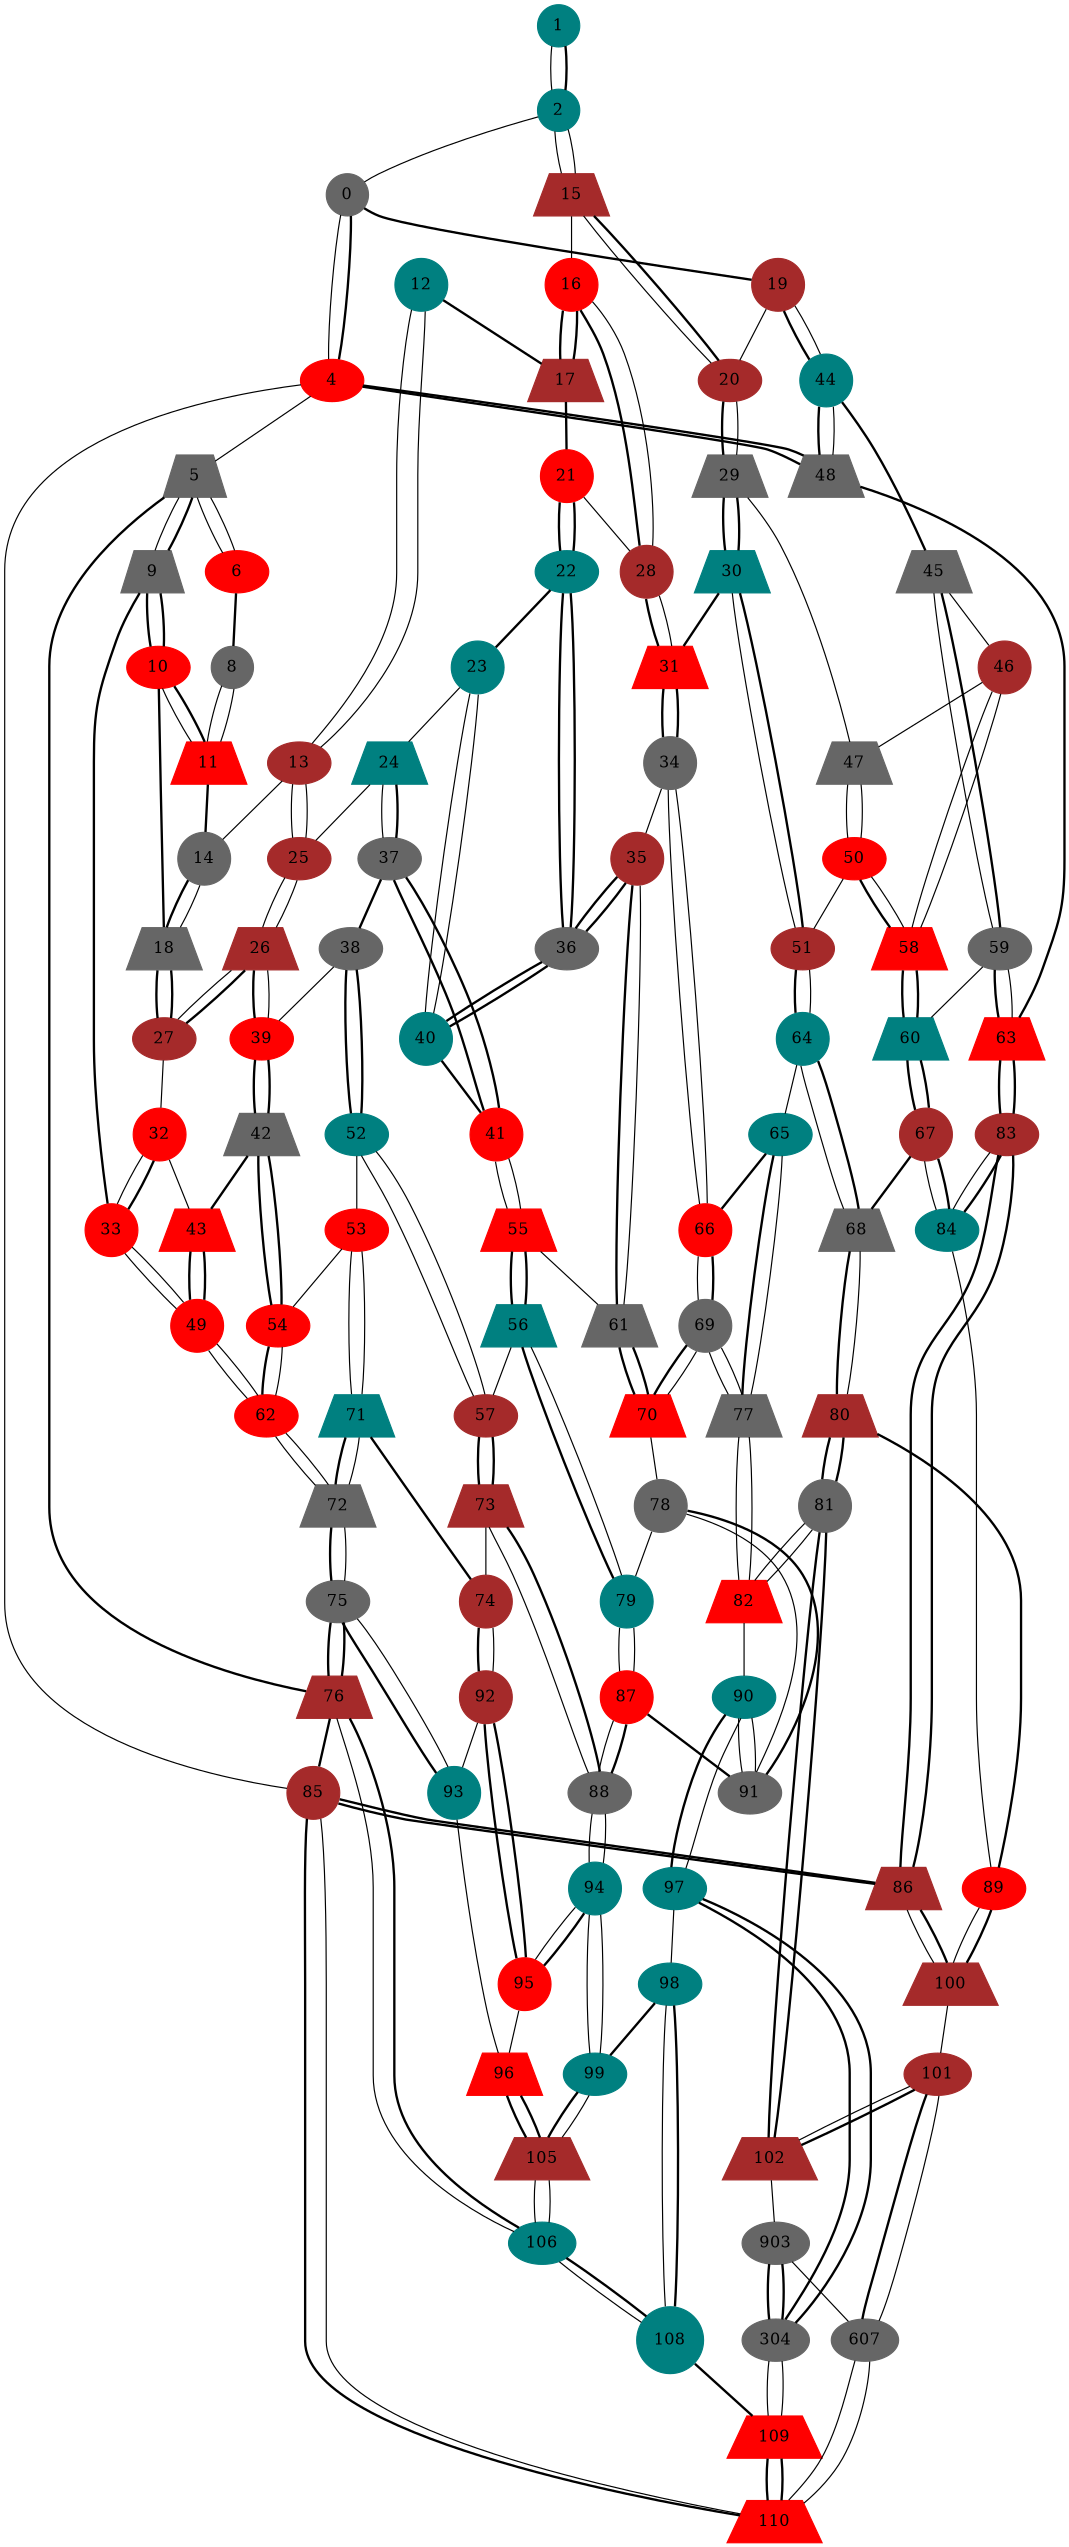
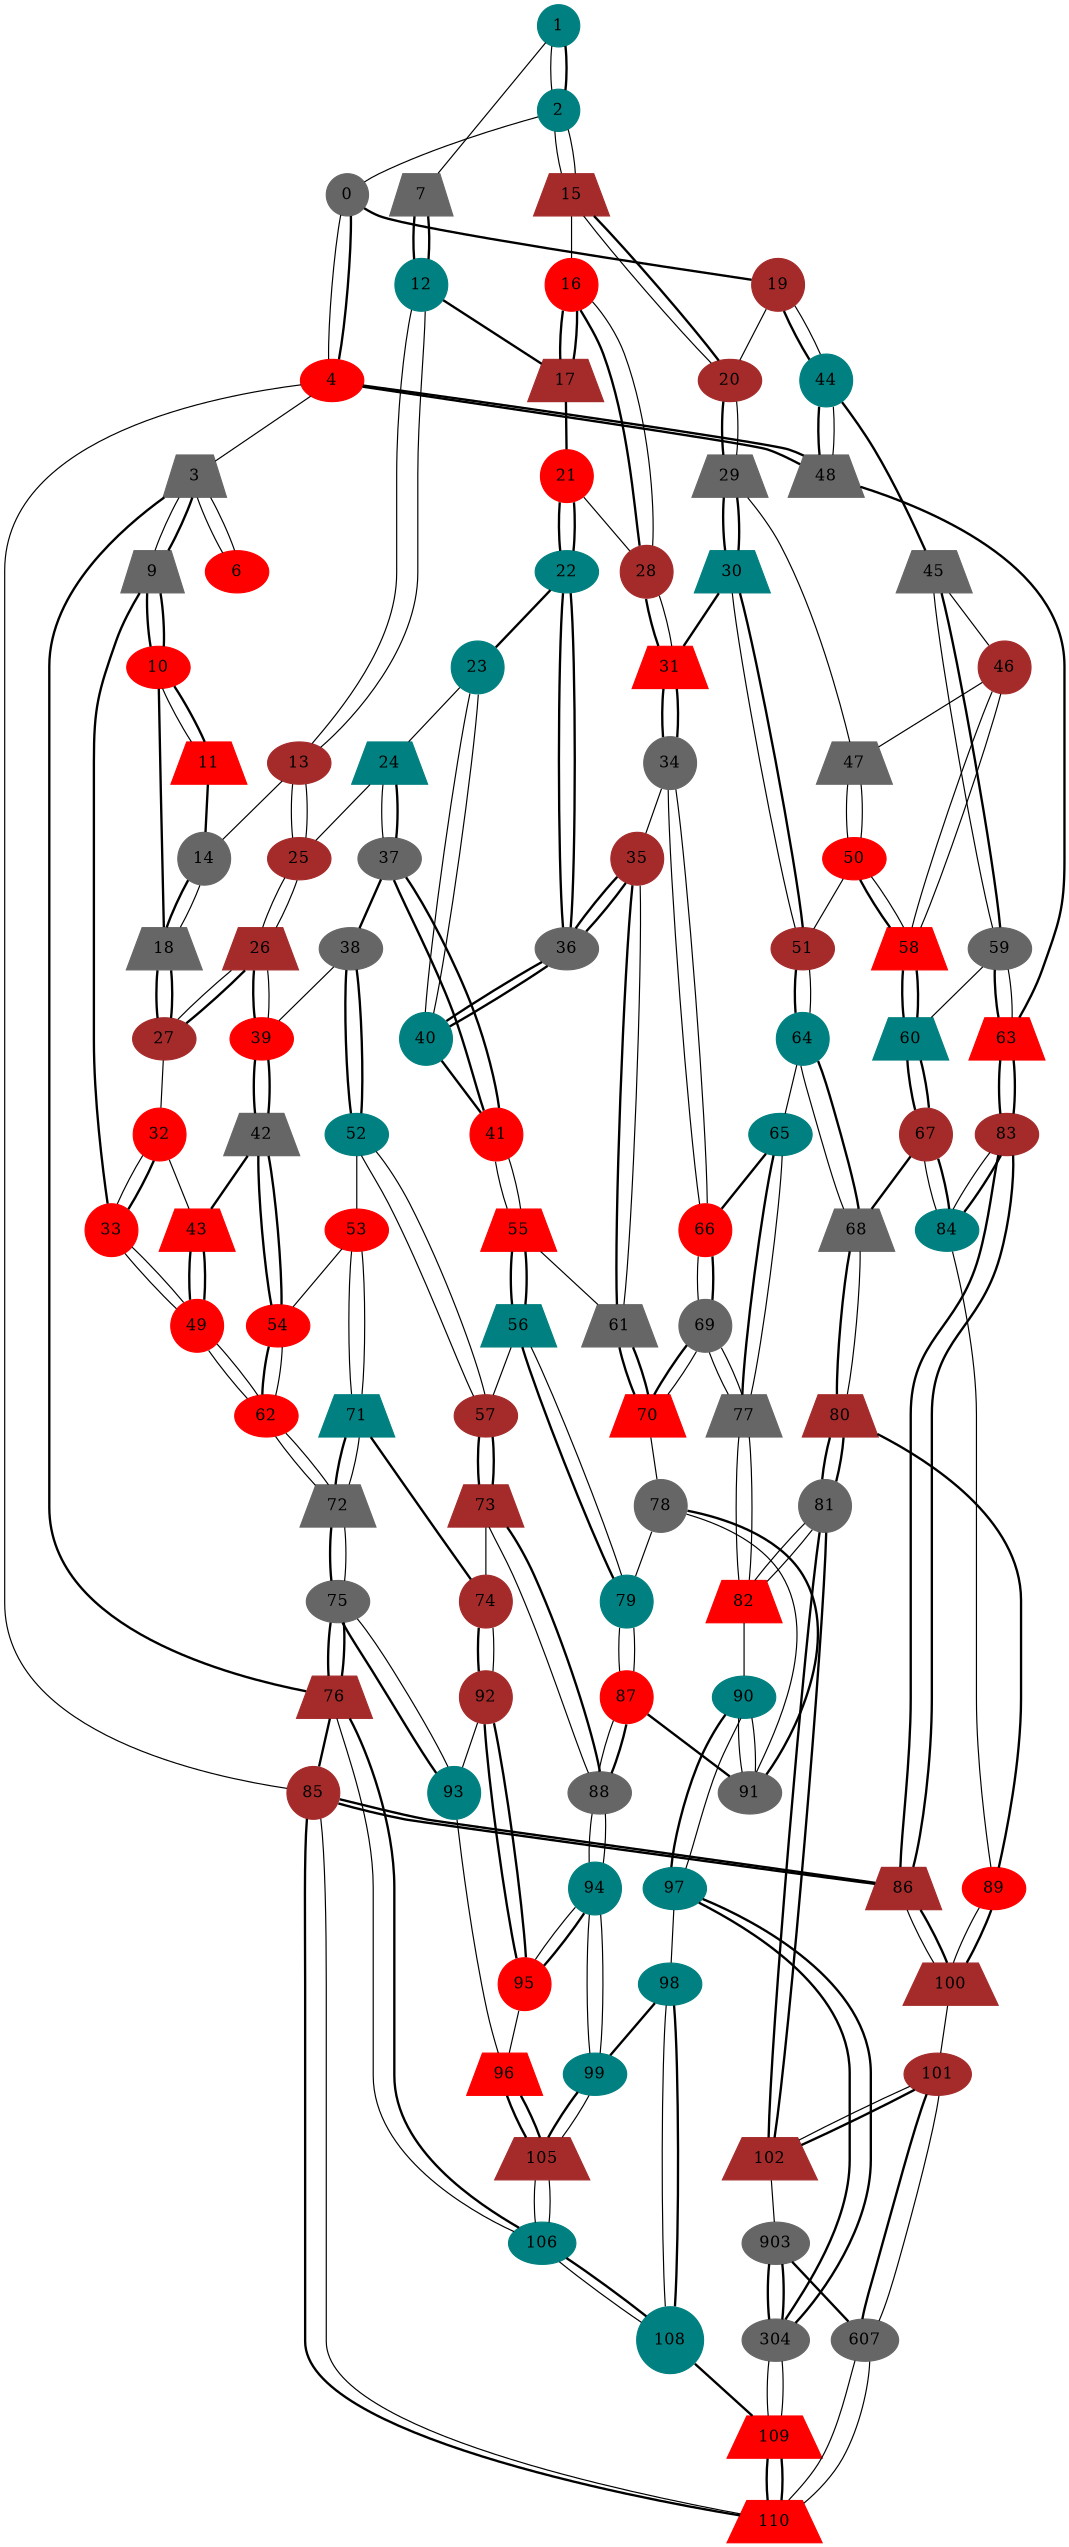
none -> (421, 195)
(195, 476) -> (195, 476)
(232, 667) -> none
(826, 2298) -> (826, 2298)
